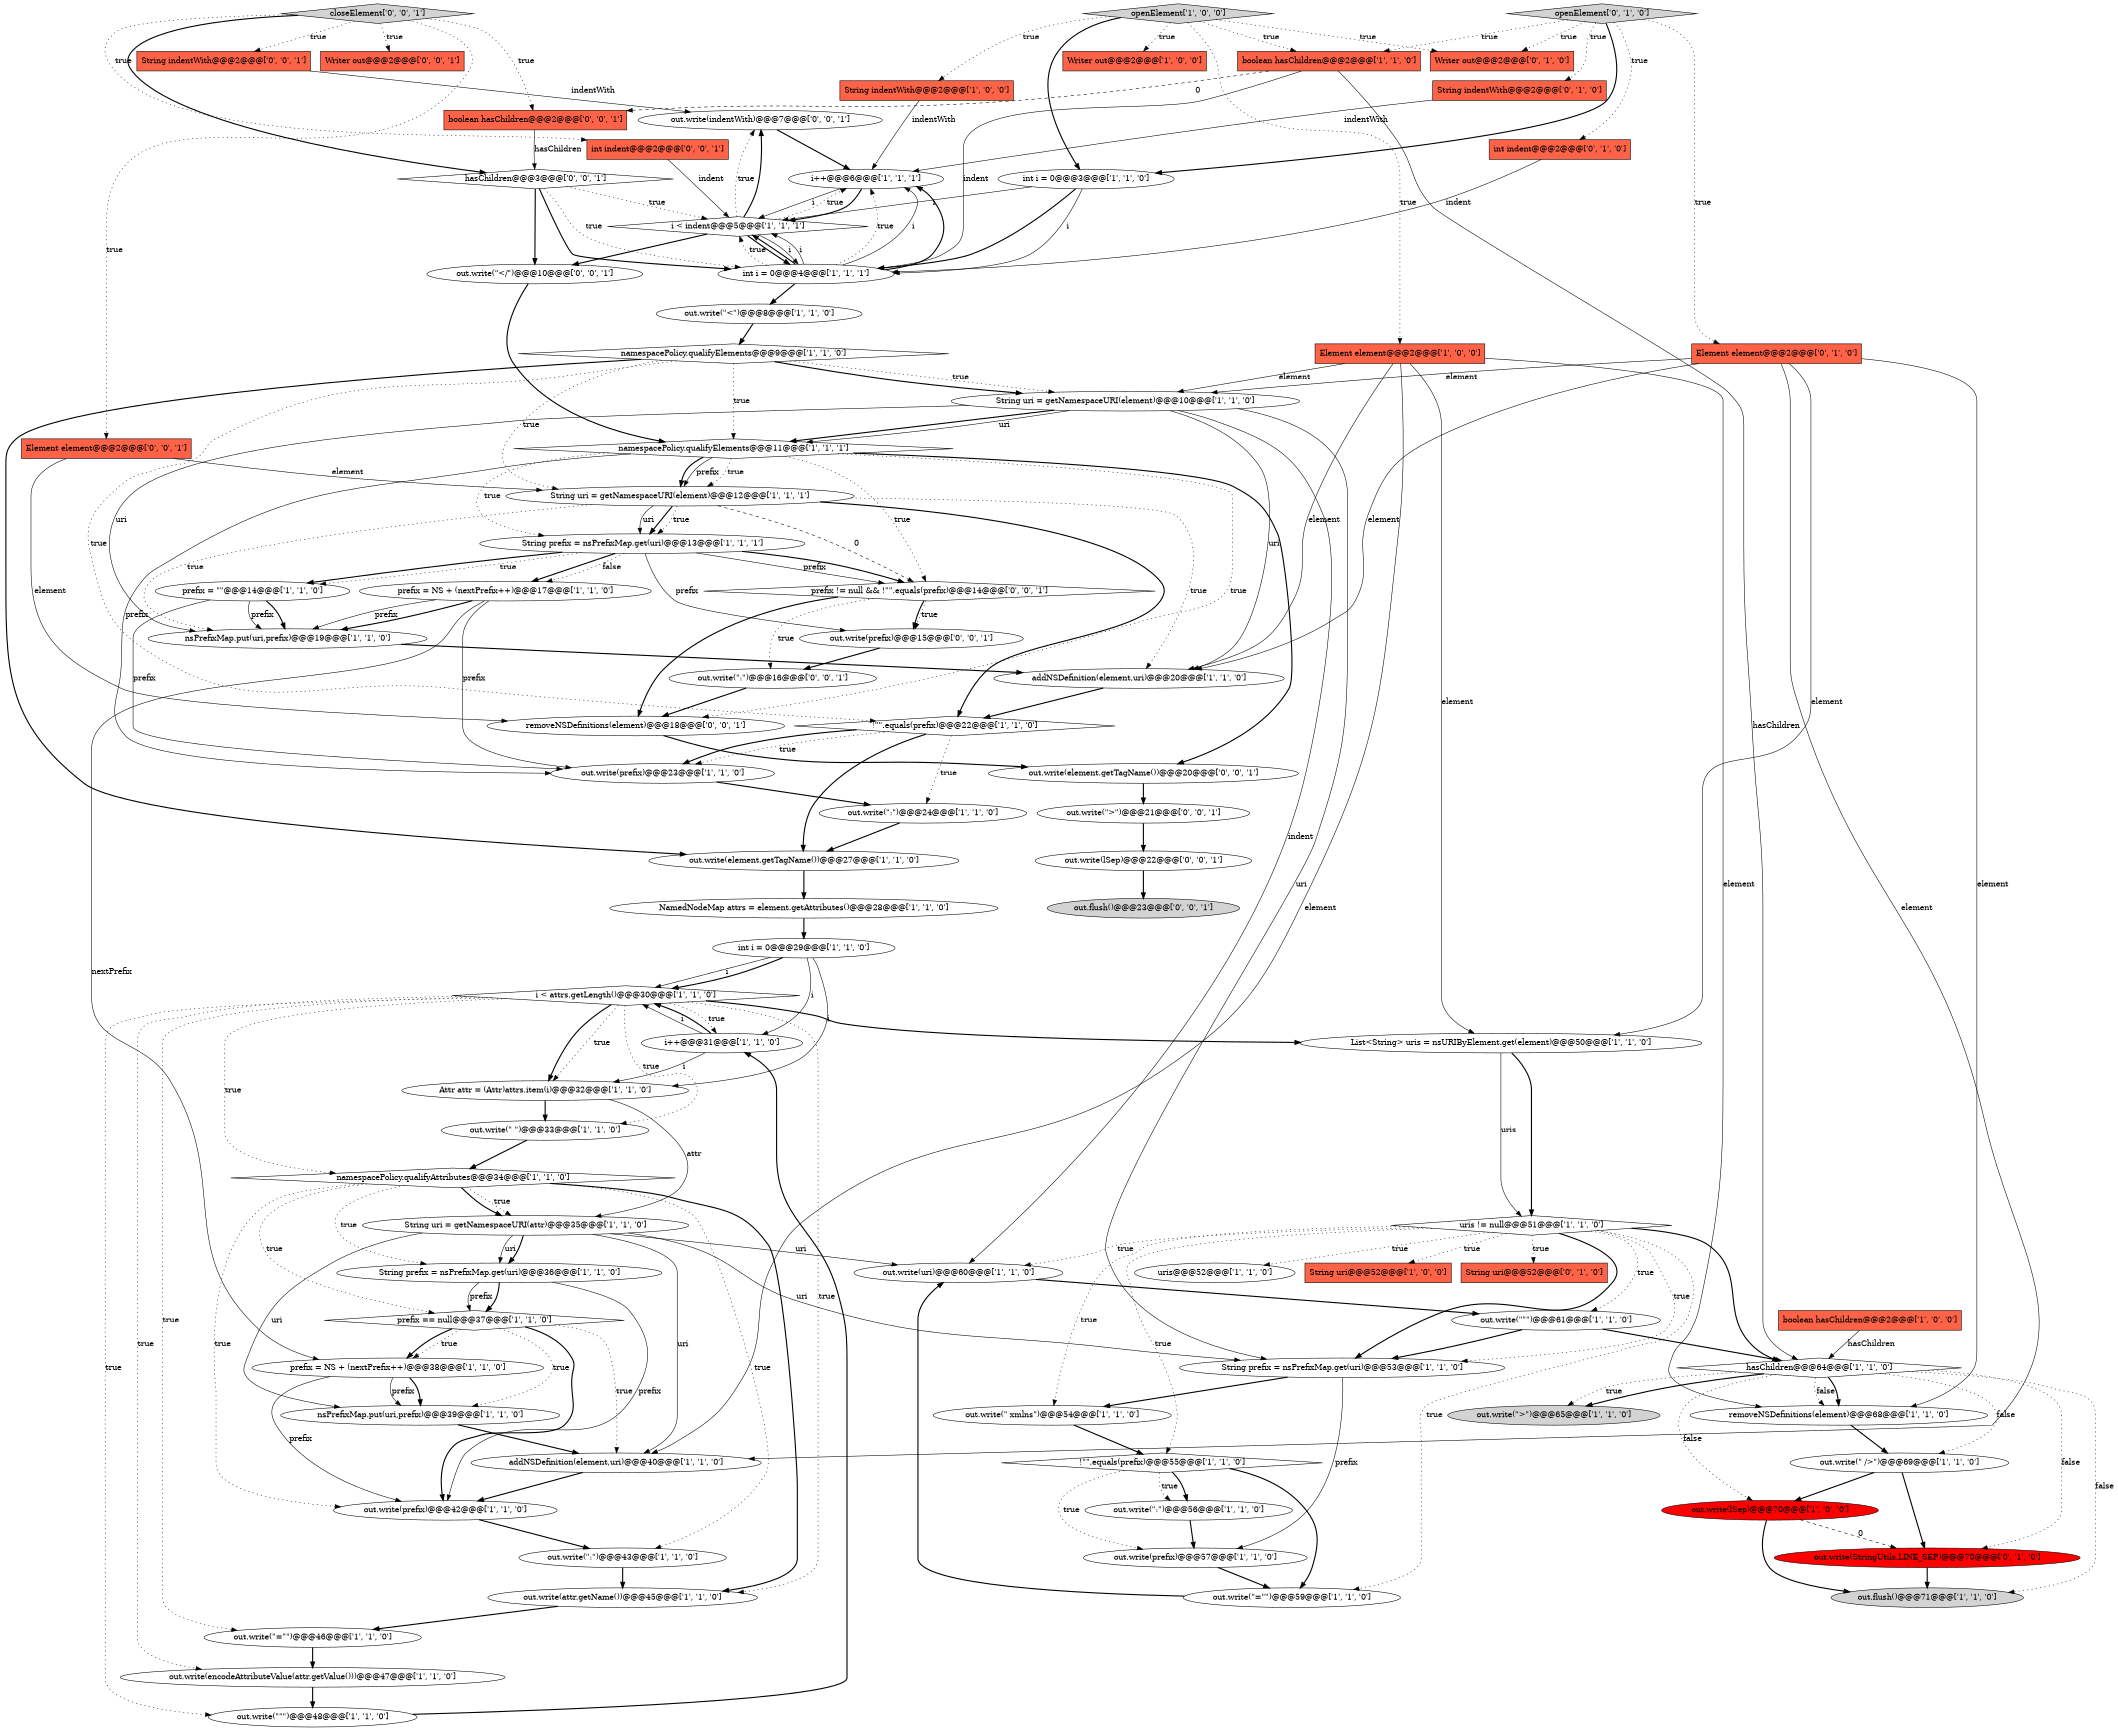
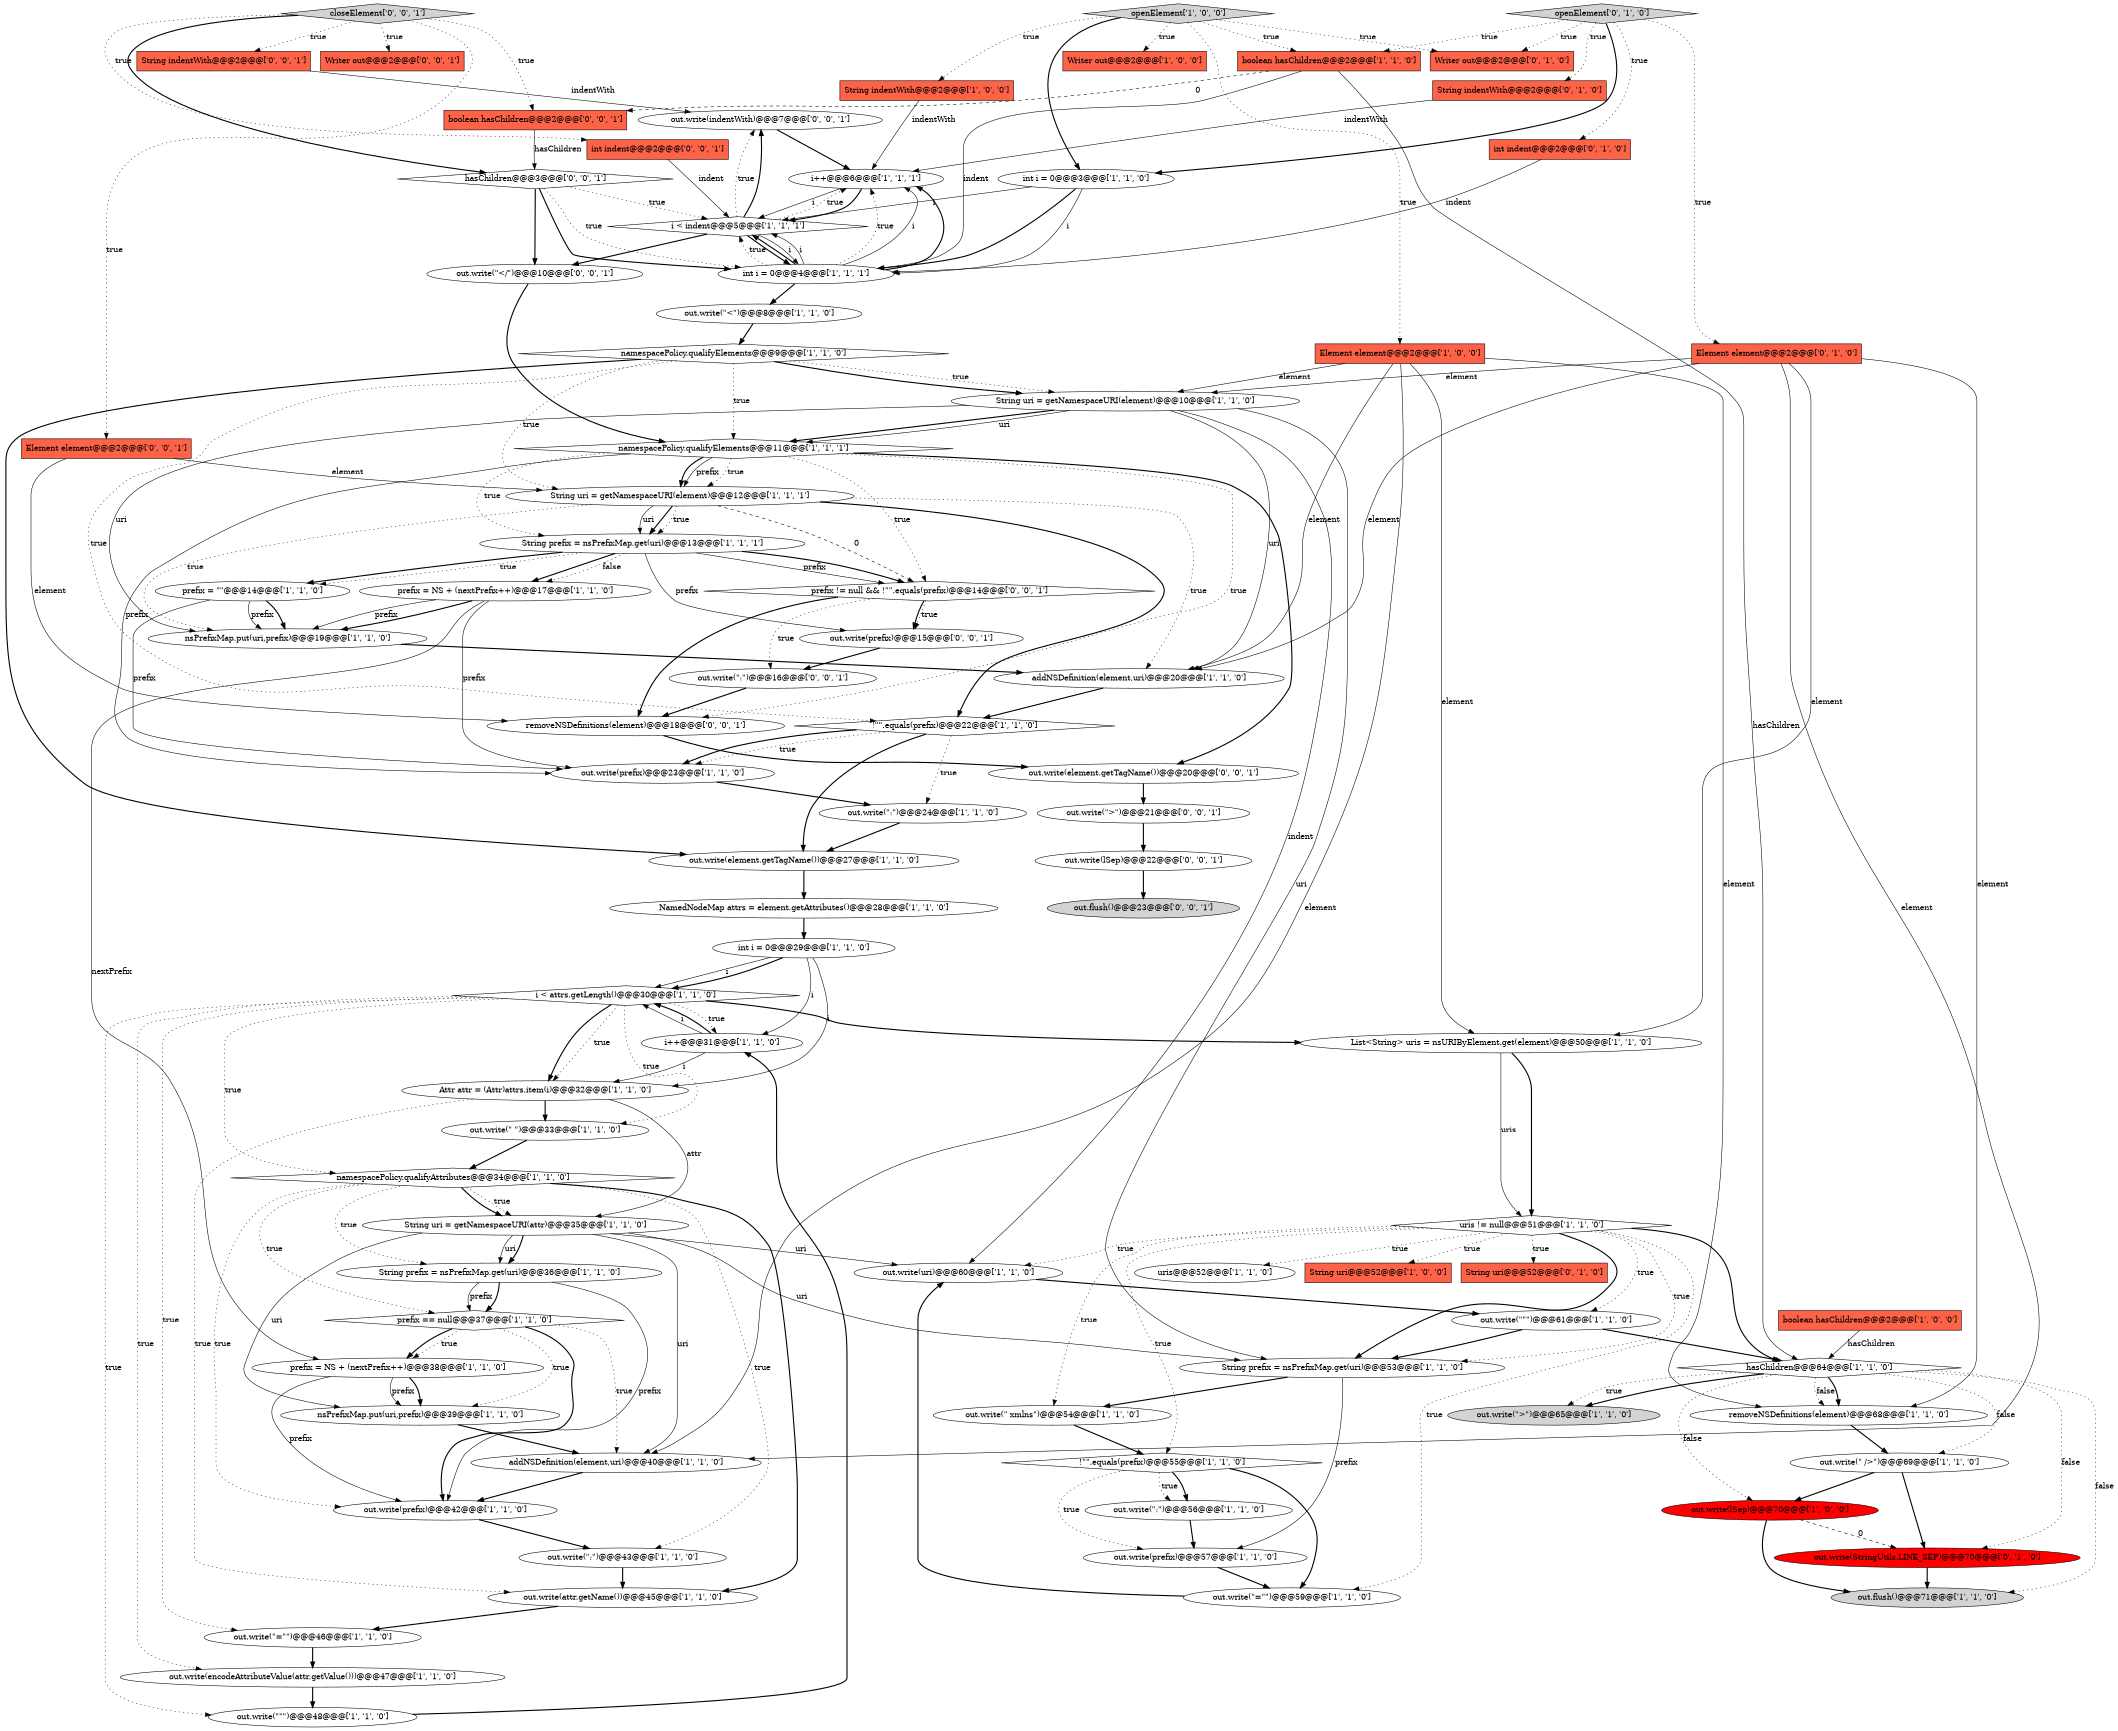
(818, 1275) -> (195, 1382)
